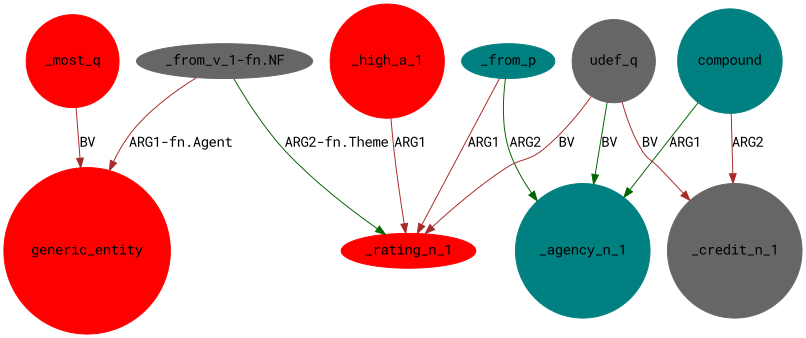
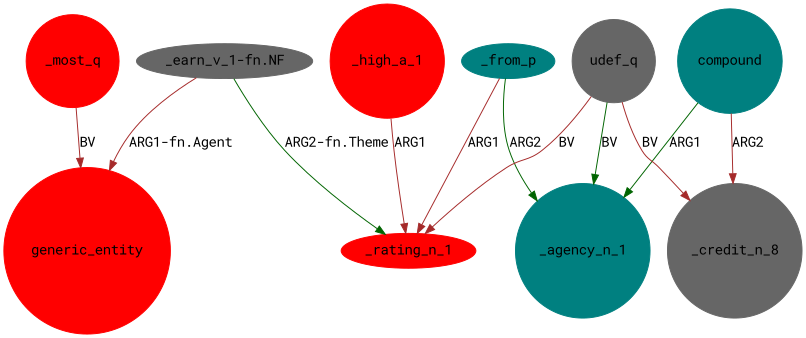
(225, 61) -> (225, 61)
(735, 251) -> (735, 251)
